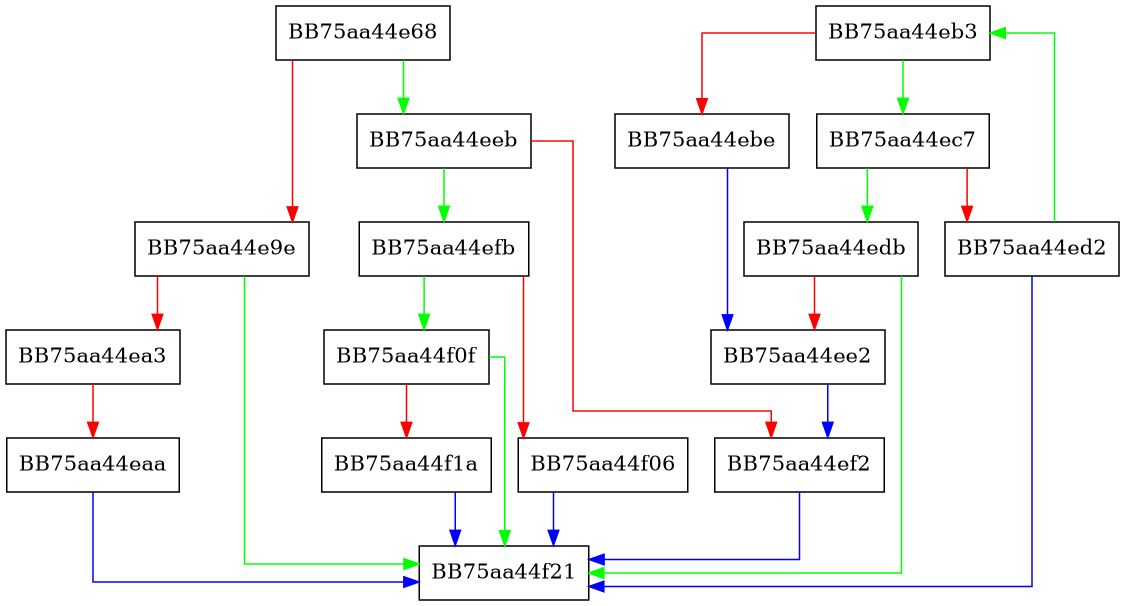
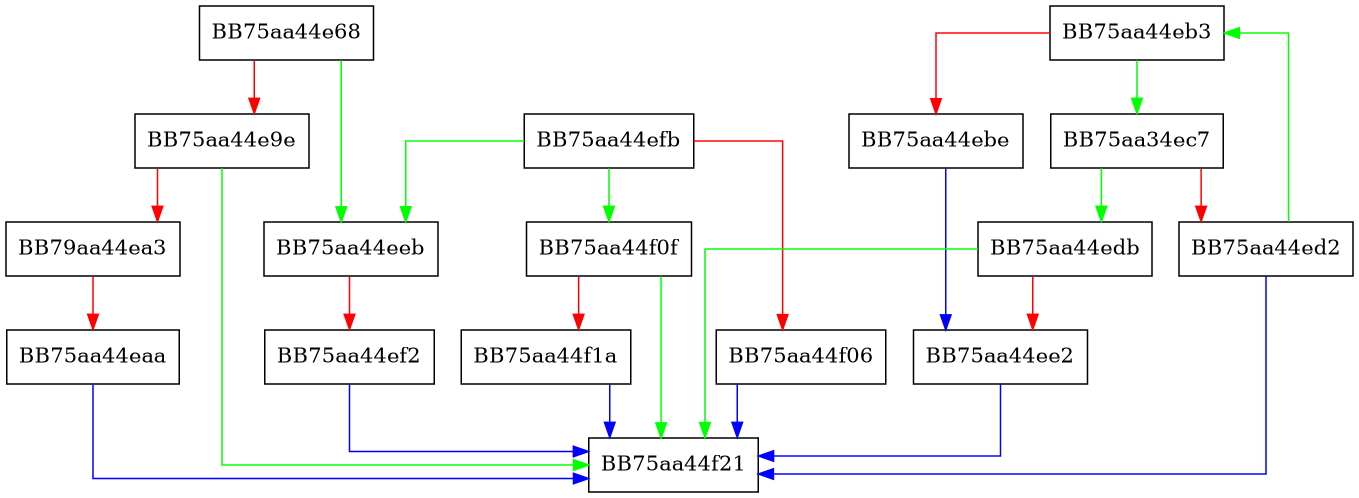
(903, 141) -> (1137, 141)
(444, 187) -> (432, 141)
(93, 357) -> (93, 249)
(828, 403) -> (923, 456)
